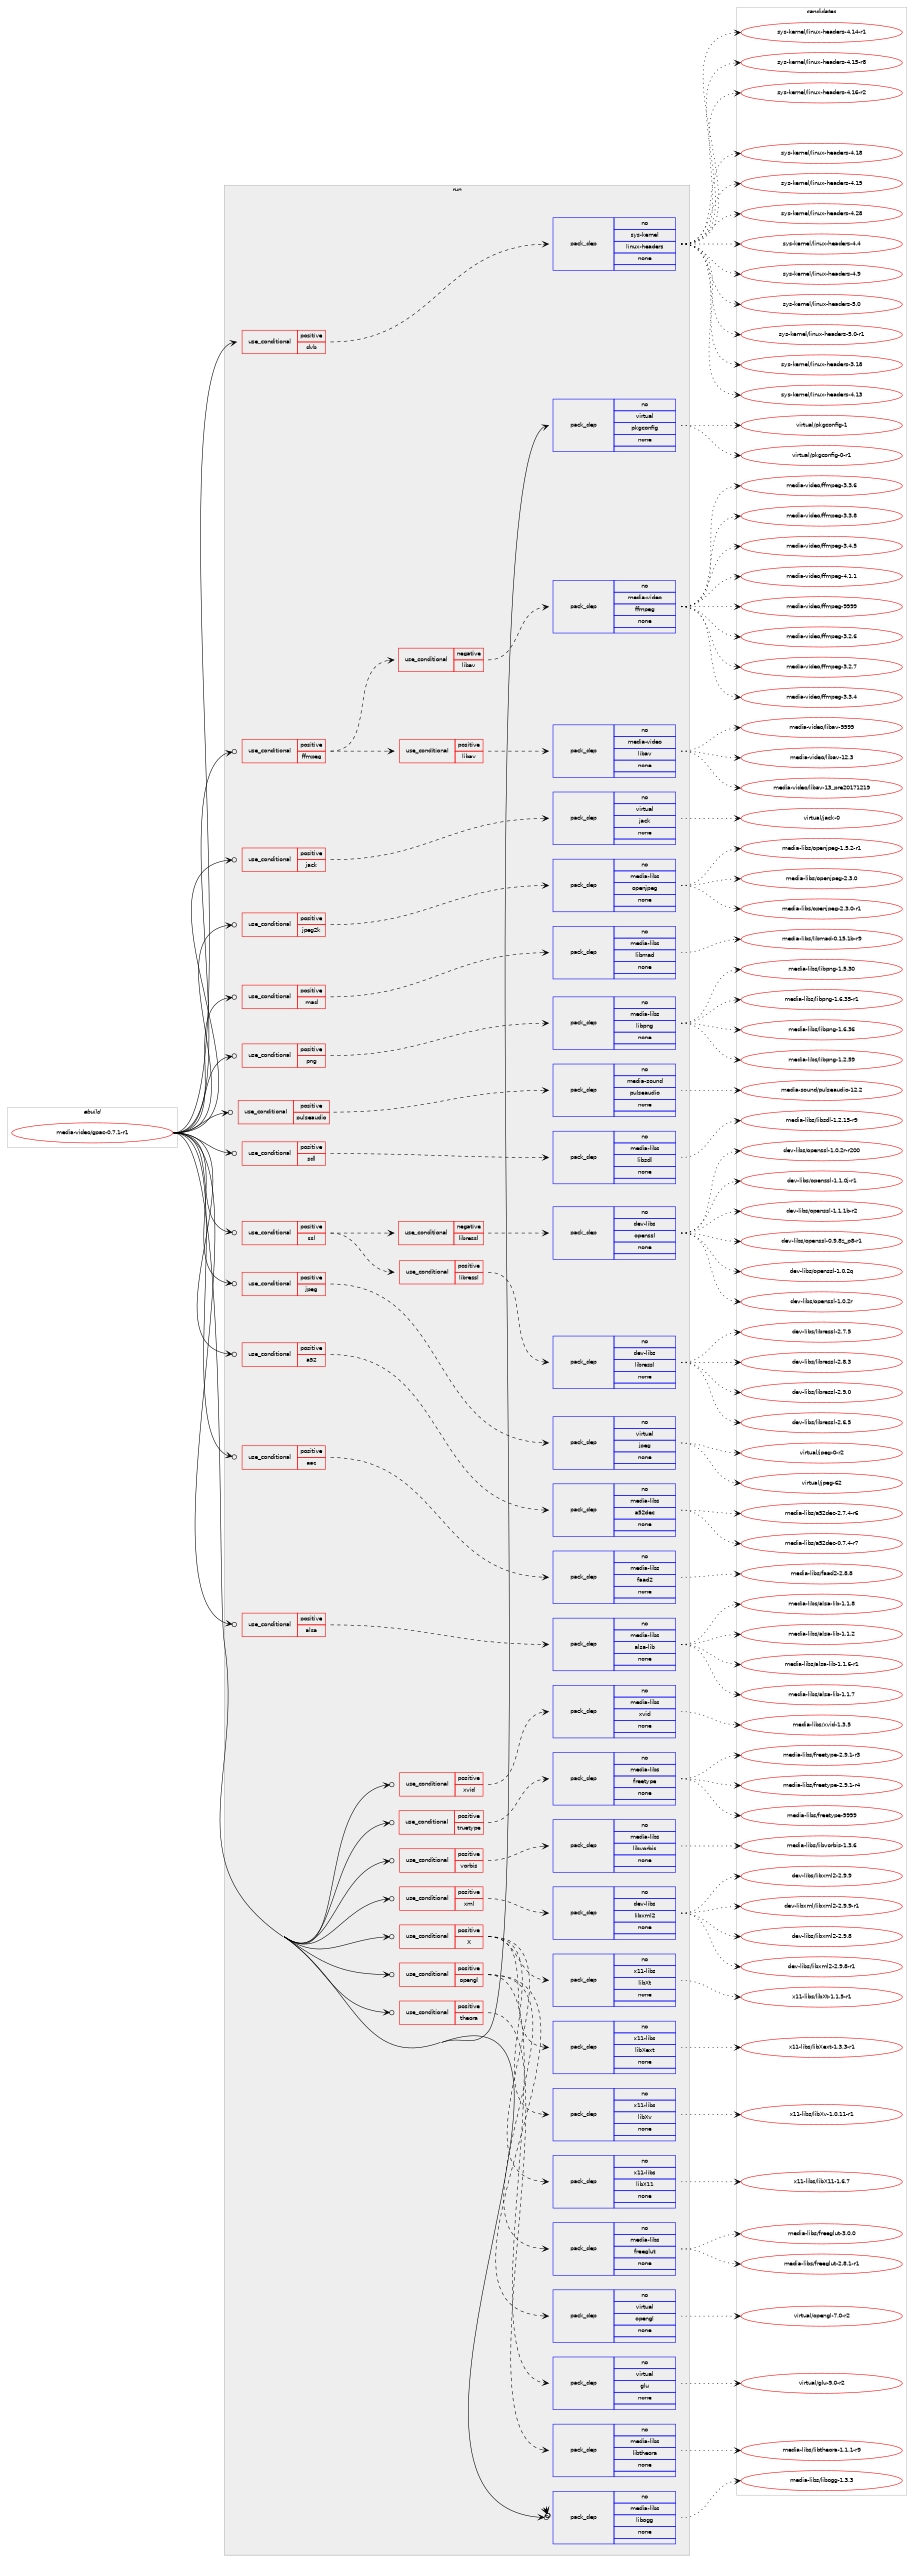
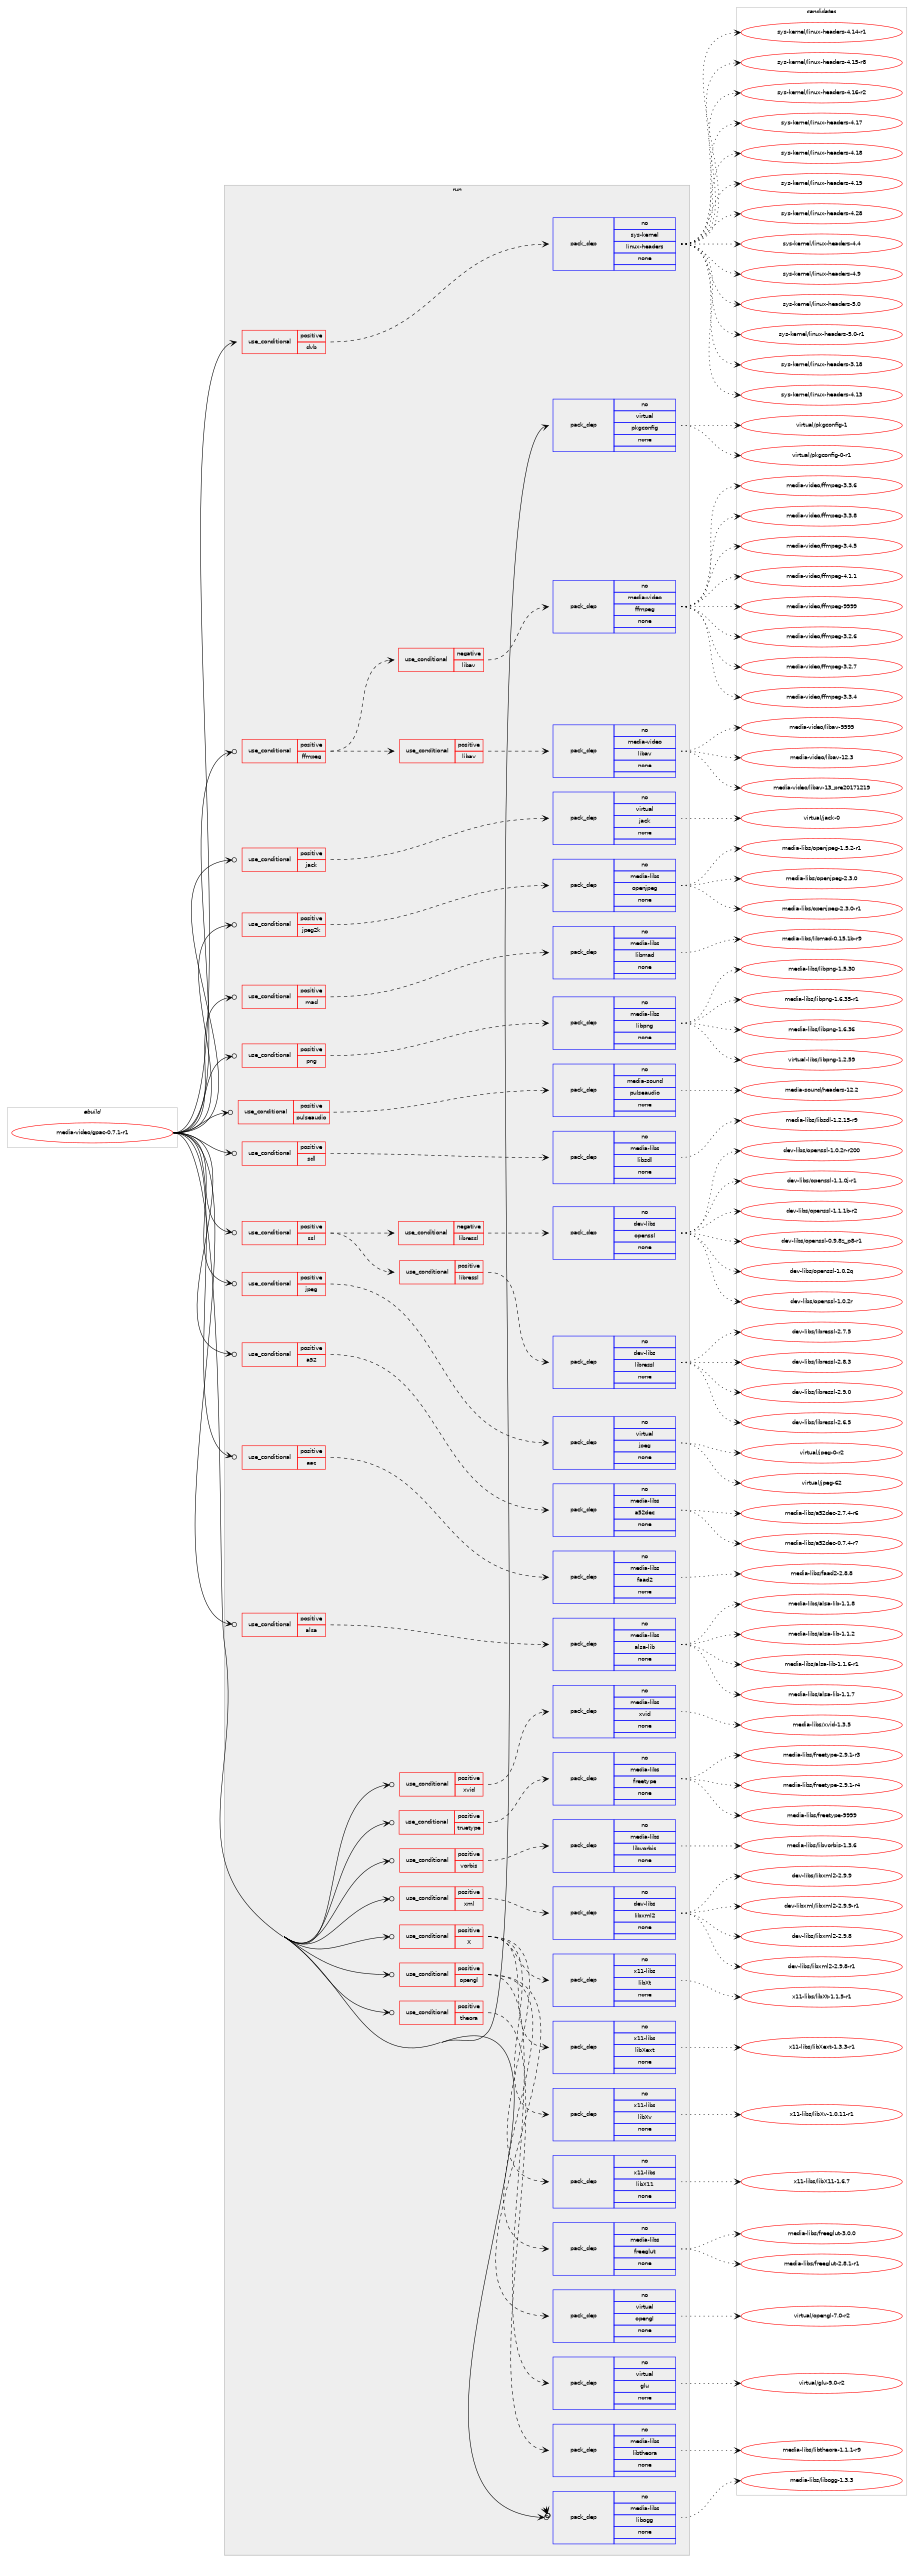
none -> (822, 123)
(822, 1060) -> (822, 1060)
(822, 1090) -> (822, 1090)
